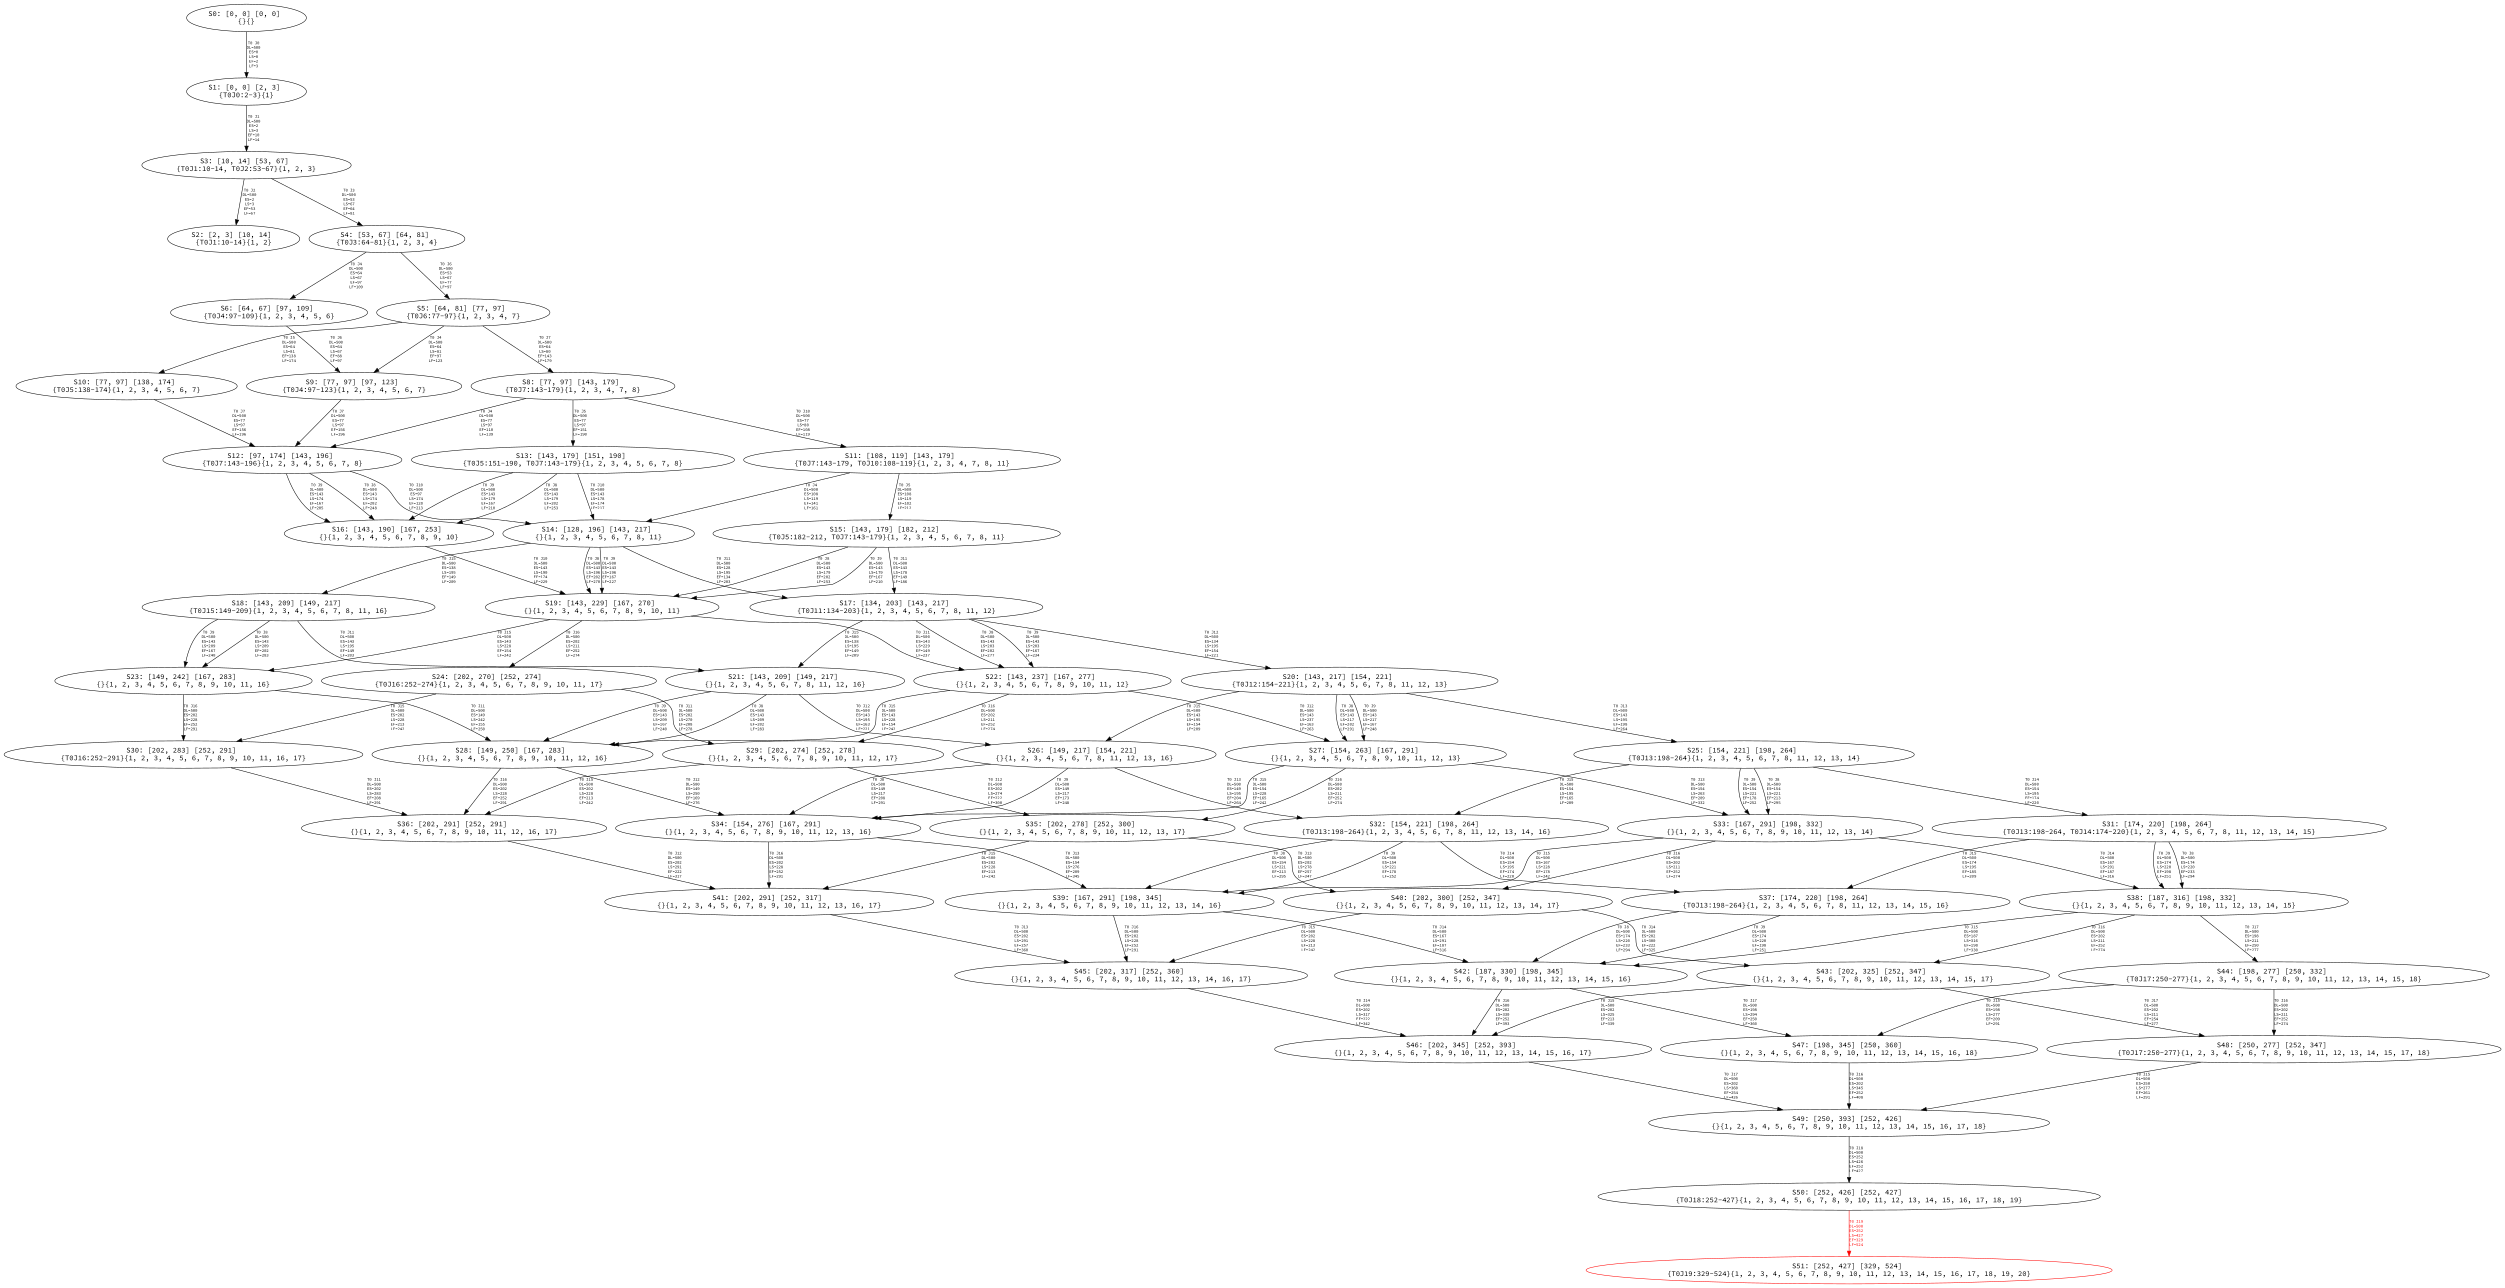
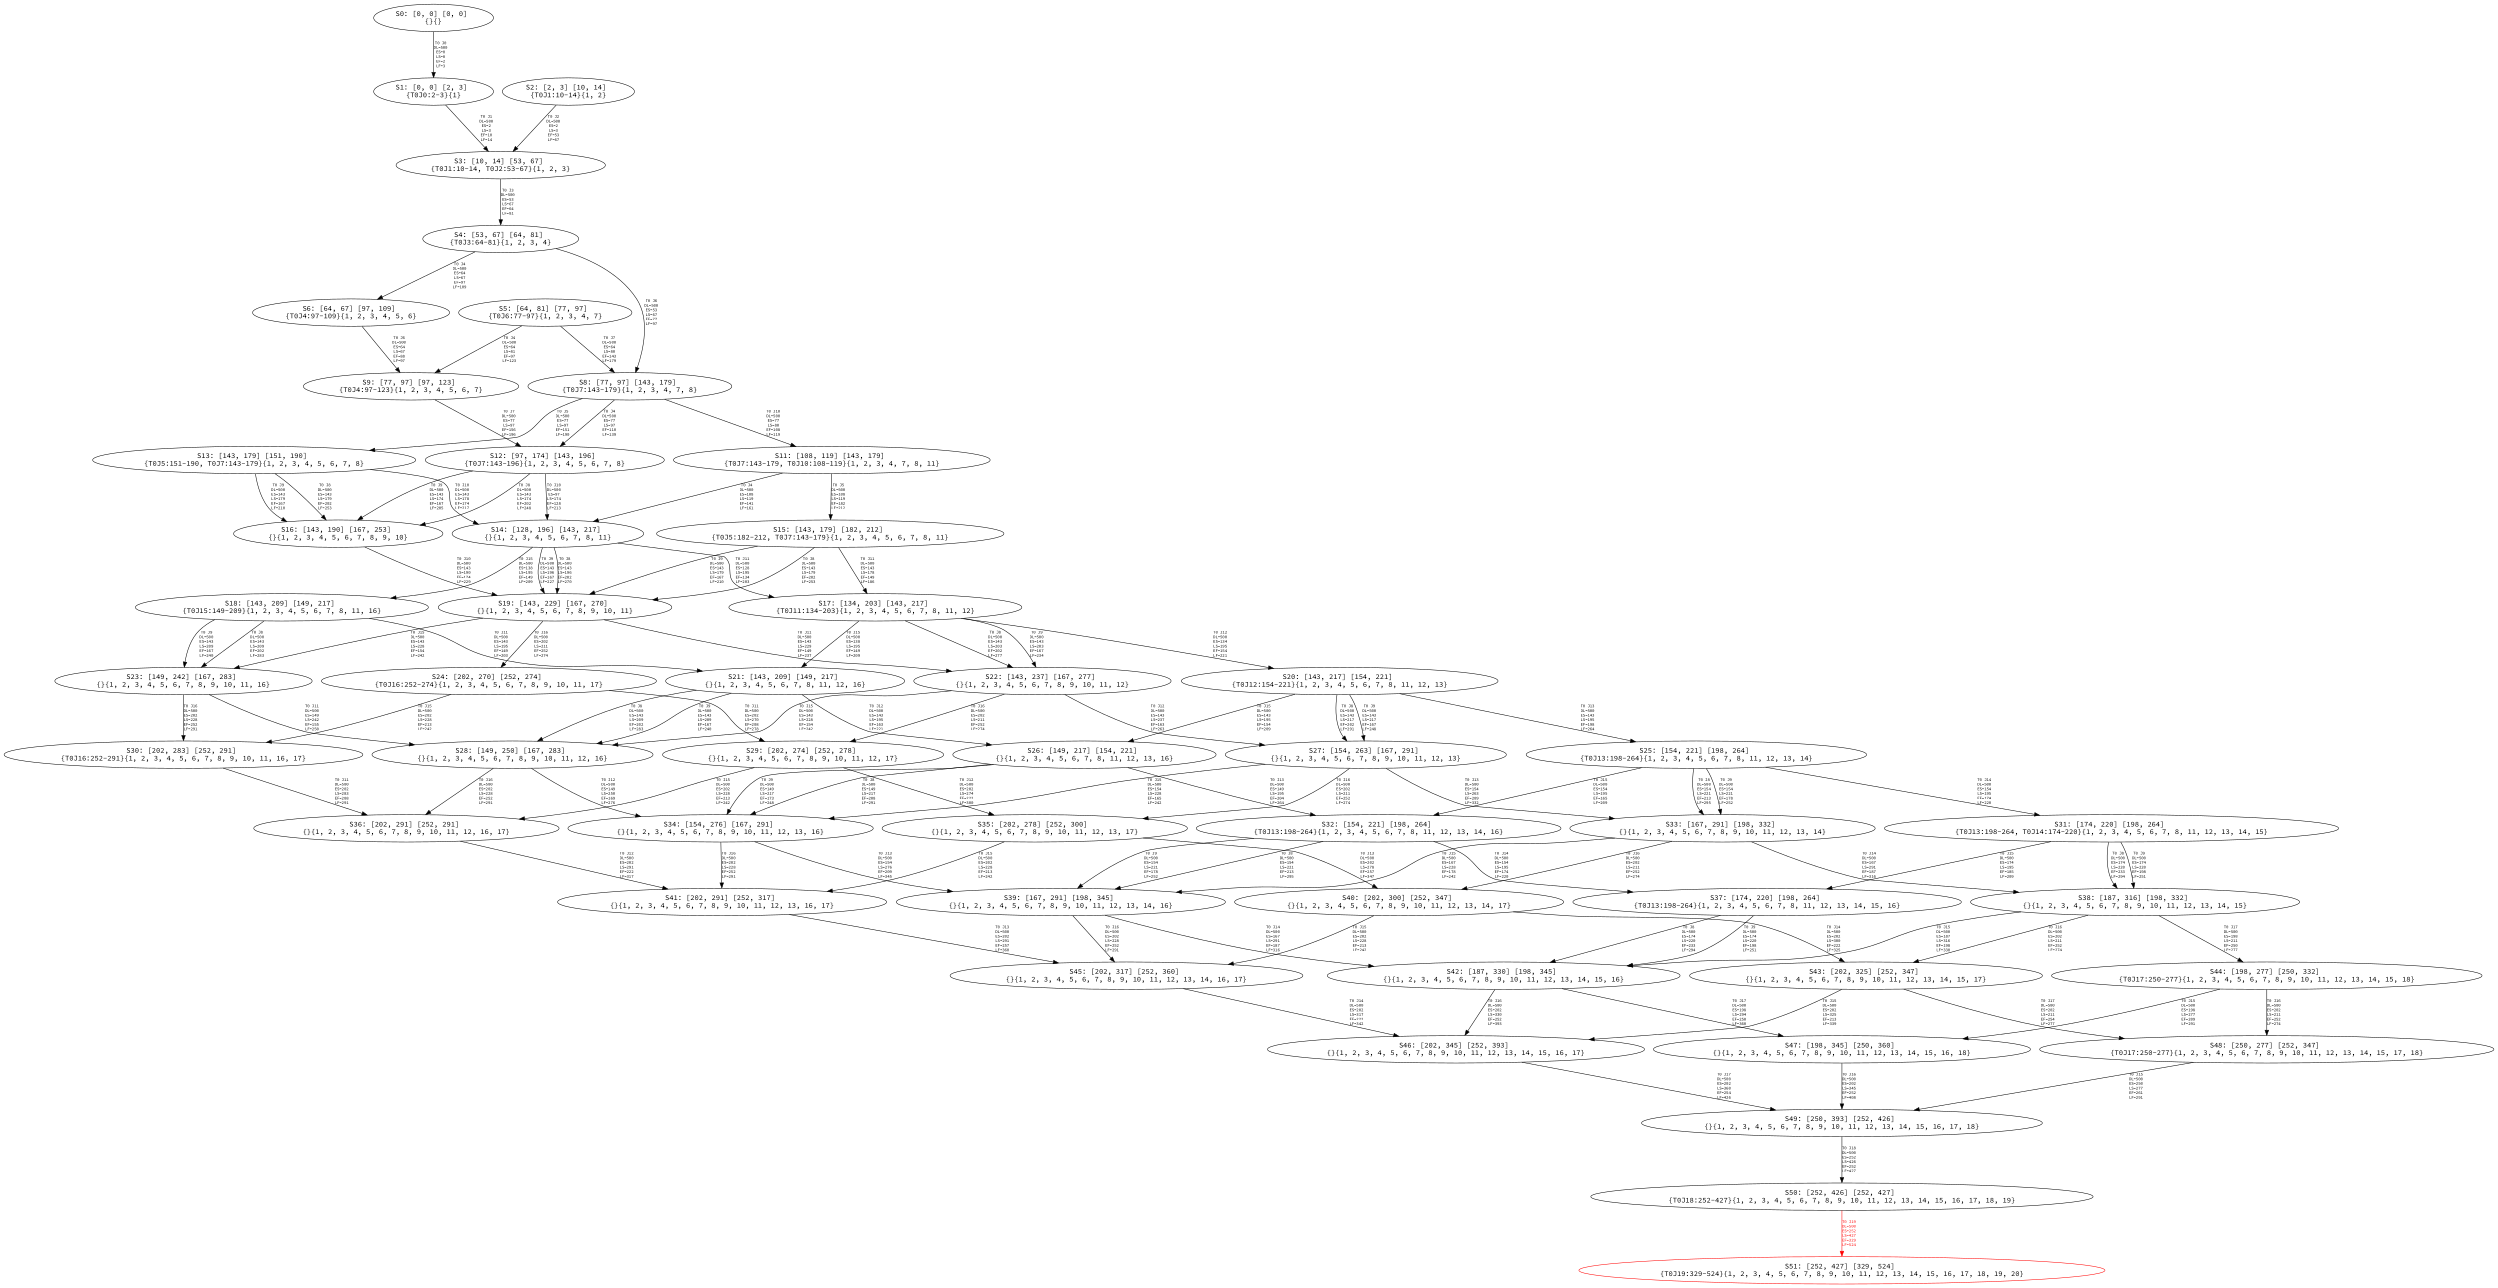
(241, 199) -> (536, 126)
(423, 274) -> (629, 289)
(127, 386) -> none
